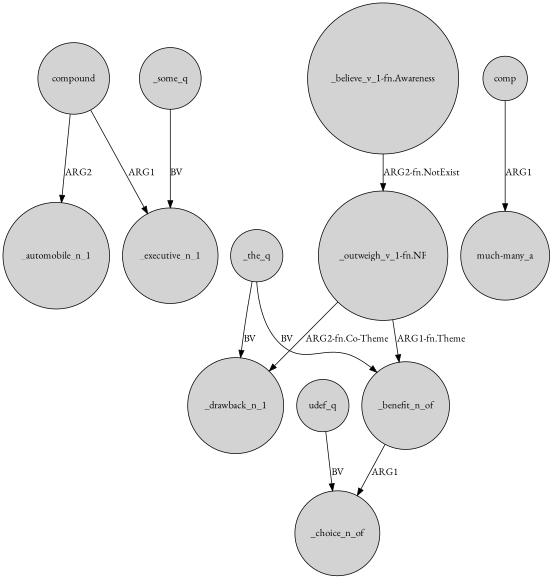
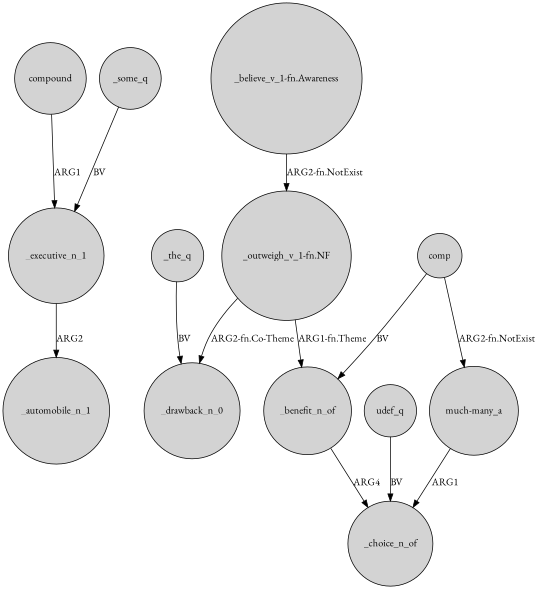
(66, 155) -> (56, 327)
(519, 173) -> (497, 339)
(297, 353) -> (386, 325)
(236, 406) -> (192, 411)
(385, 472) -> (367, 483)
none -> (434, 475)
